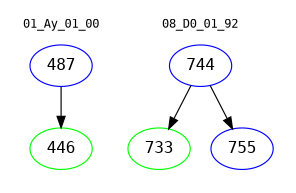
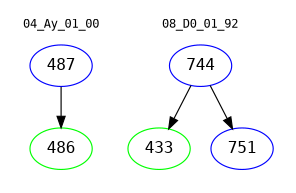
(62, 25) -> (62, 25)
(61, 149) -> (61, 149)
(159, 149) -> (159, 149)
(242, 149) -> (242, 149)
